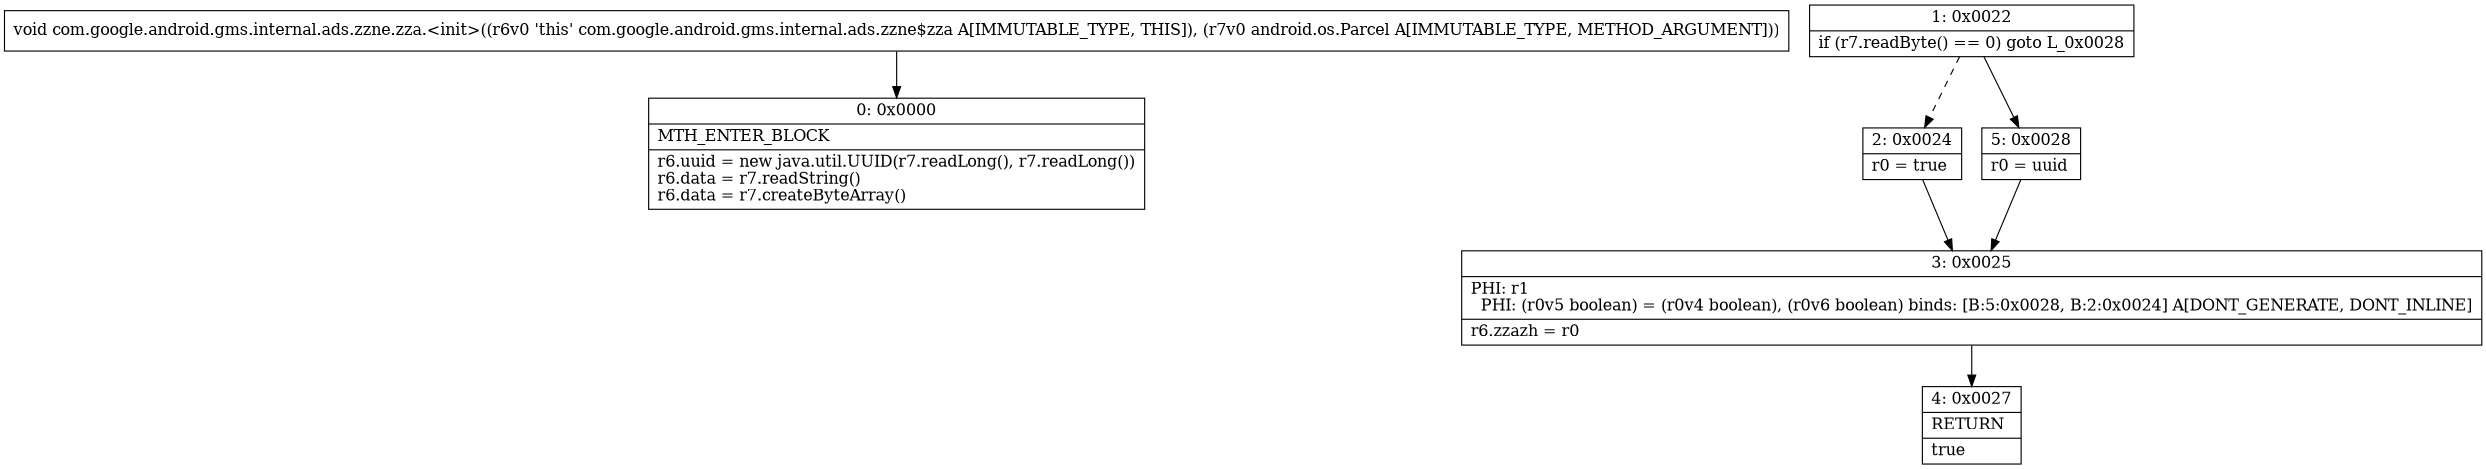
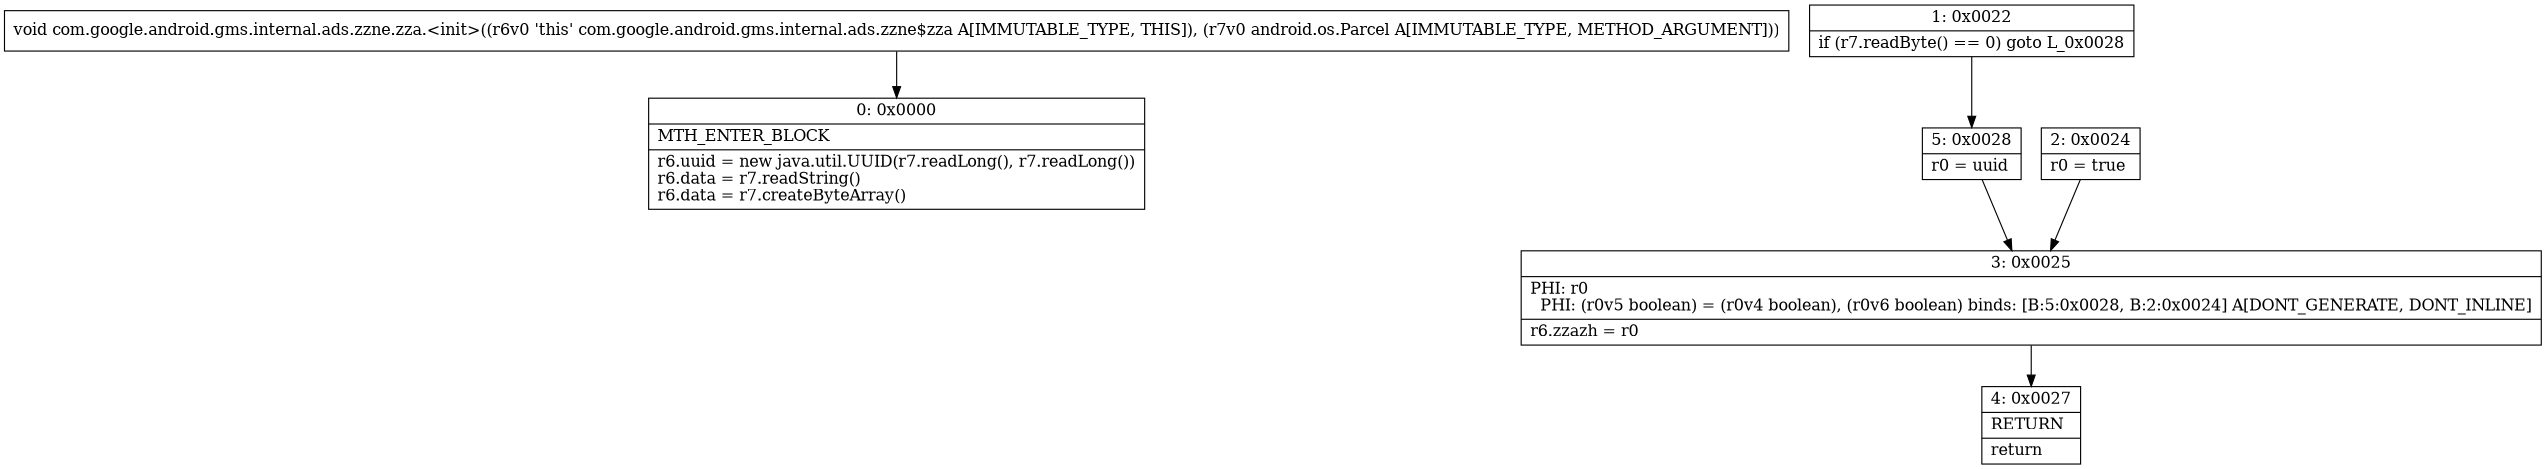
(1945, 87) -> none
(1503, 289) -> (1562, 289)
(1949, 451) -> (2017, 451)
